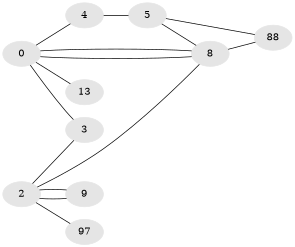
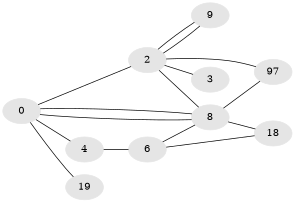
(147, 15) -> (147, 150)
(273, 38) -> (273, 133)
(85, 92) -> (85, 187)
(51, 93) -> (85, 86)
none -> (242, 95)
